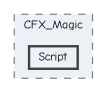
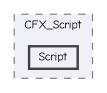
(53, 26) -> (53, 26)
